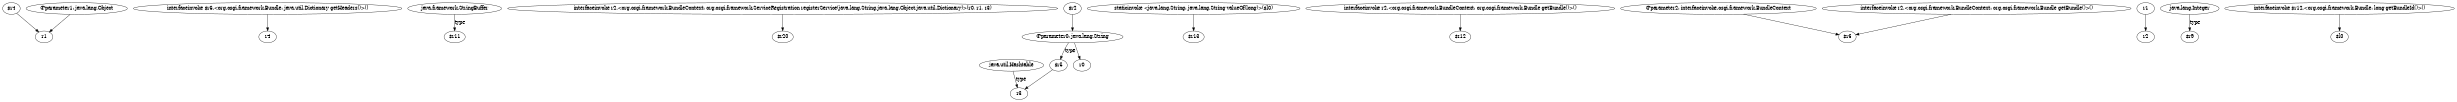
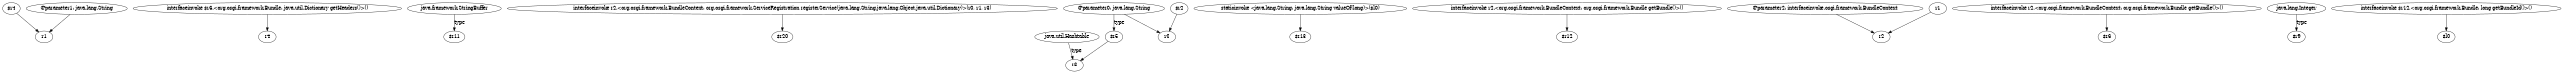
(77, 8) -> (77, 8)
(1073, 21) -> (1174, 21)
(1790, 24) -> (1854, 23)
